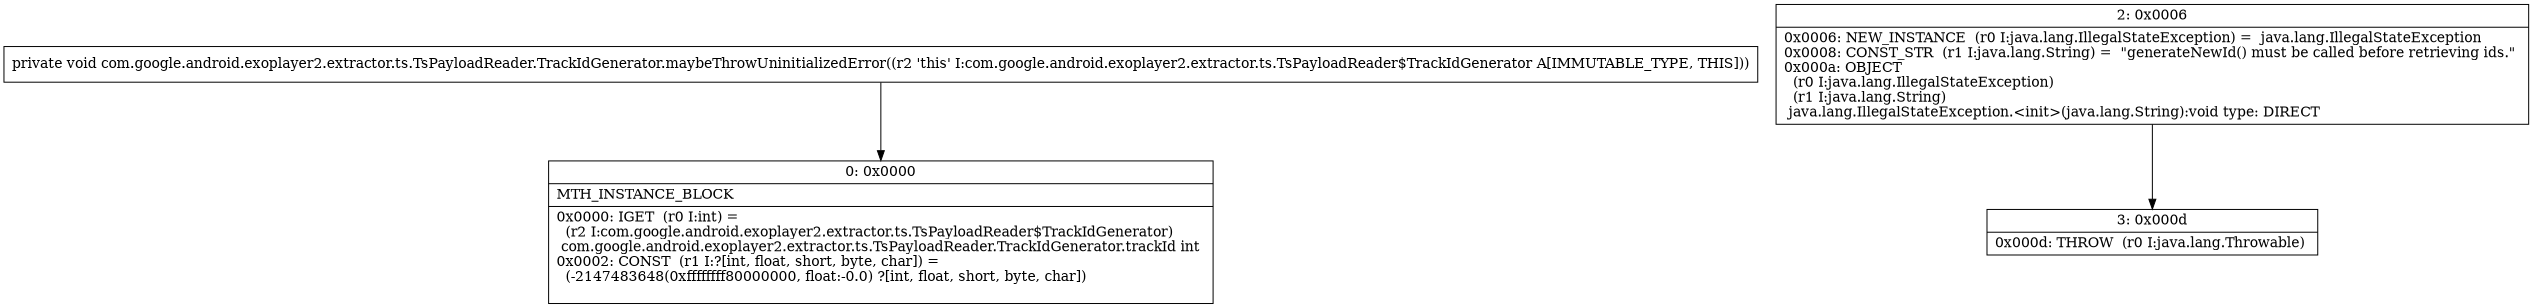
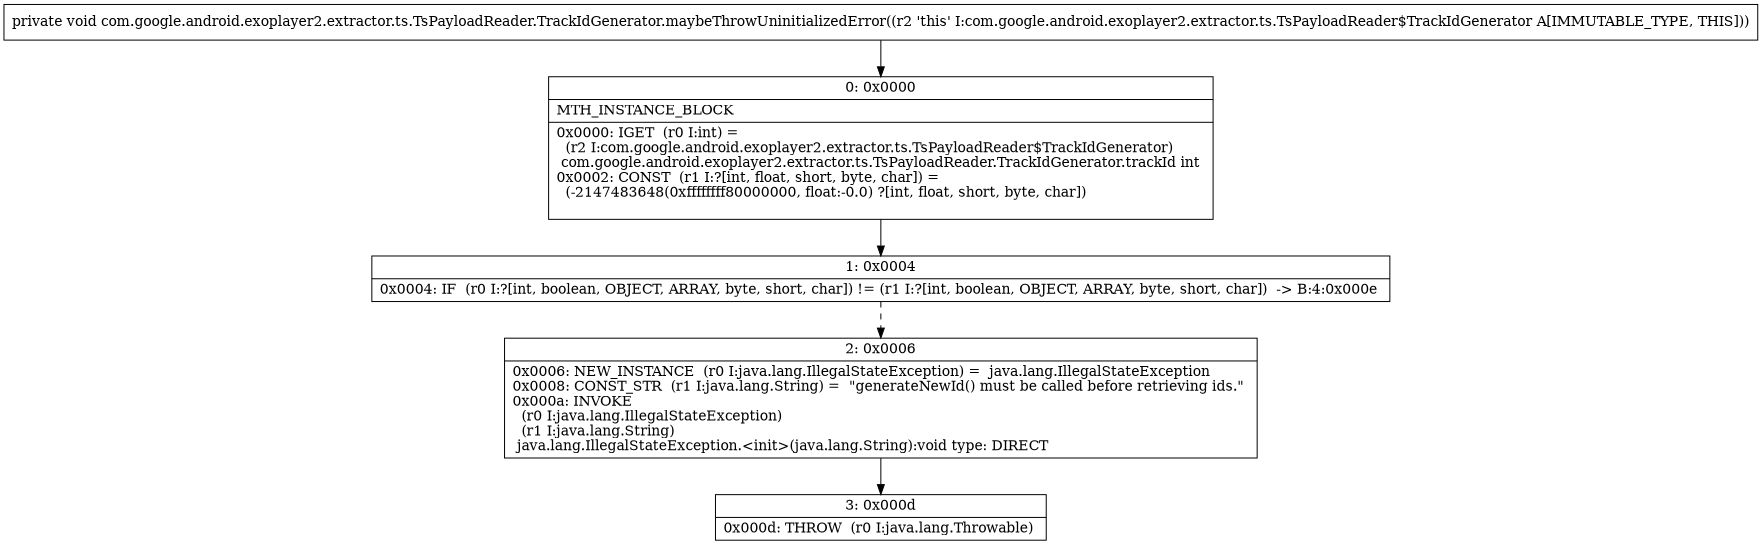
(1847, 68) -> (577, 402)
none -> (881, 279)
